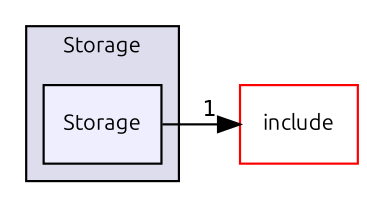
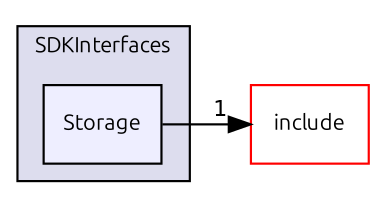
(103, 47) -> (104, 47)
